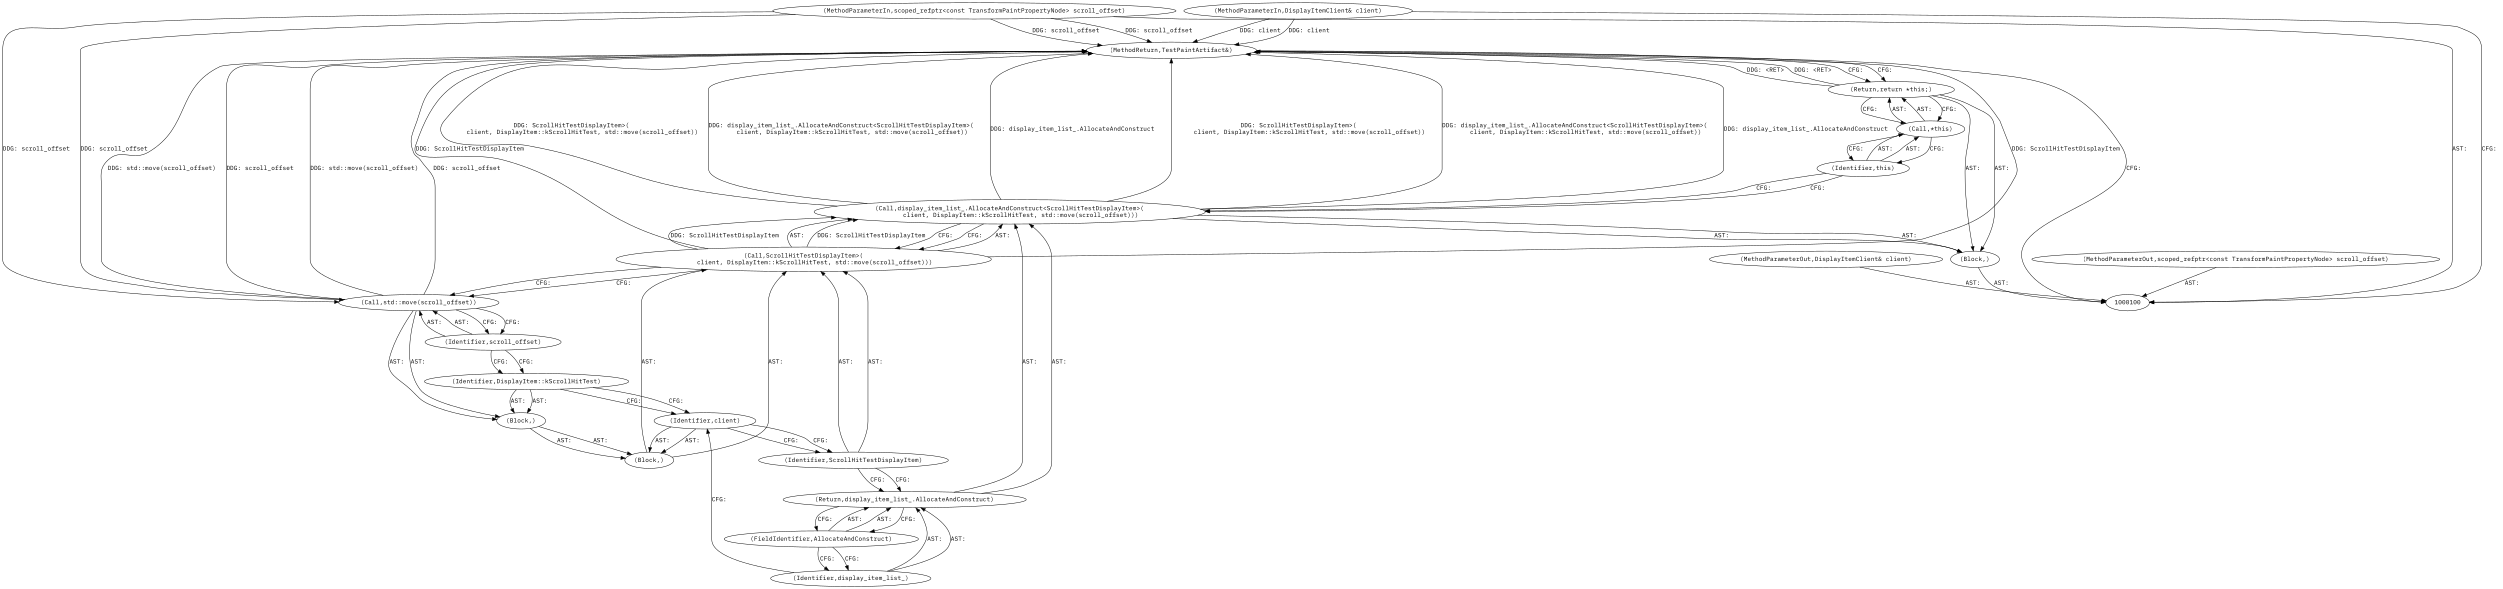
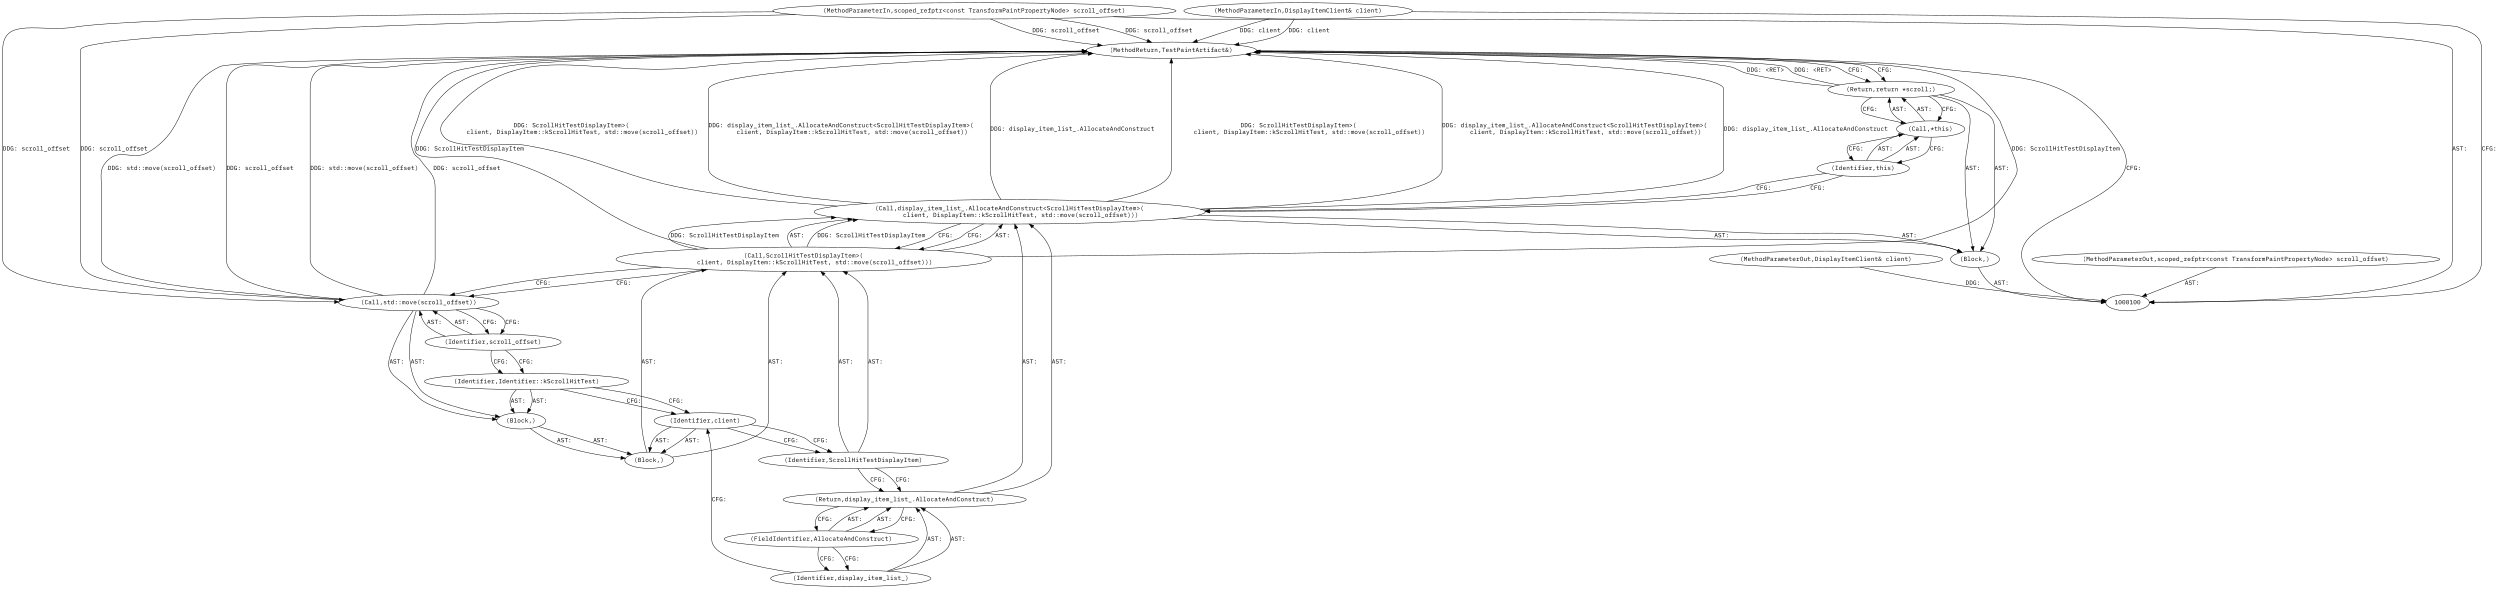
(1891, 90) -> (1891, 90)
(1975, 283) -> (1975, 283)
(527, 381) -> (527, 381)
